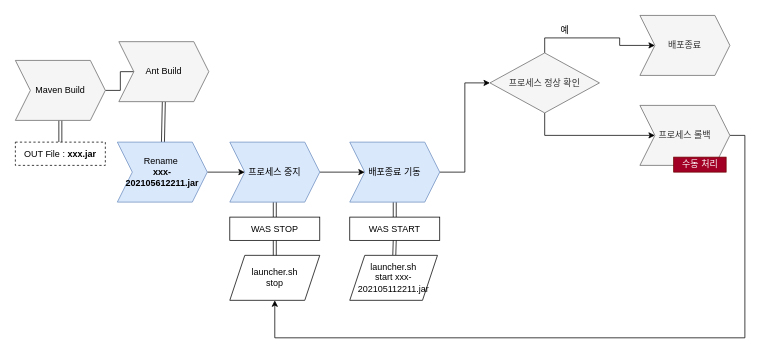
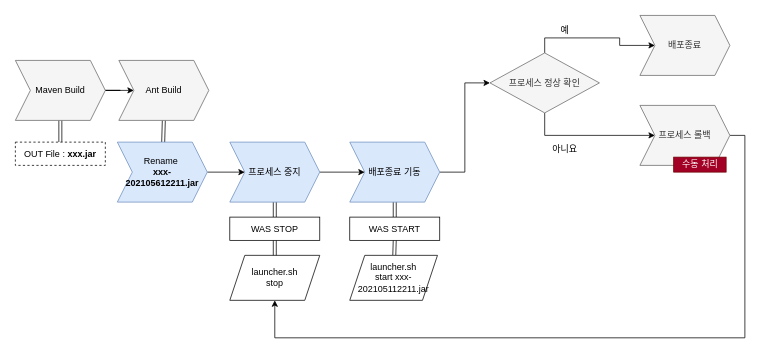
(164, 72) -> (164, 90)
none -> (565, 150)
